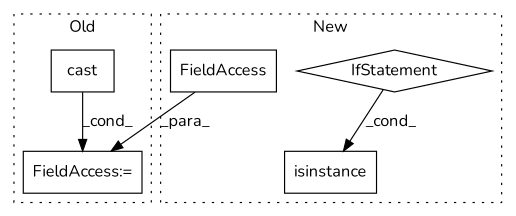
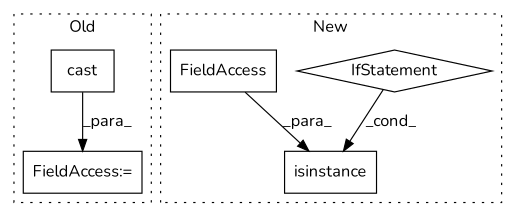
(169, 110) -> (273, 118)
(108, 122) -> (108, 122)
